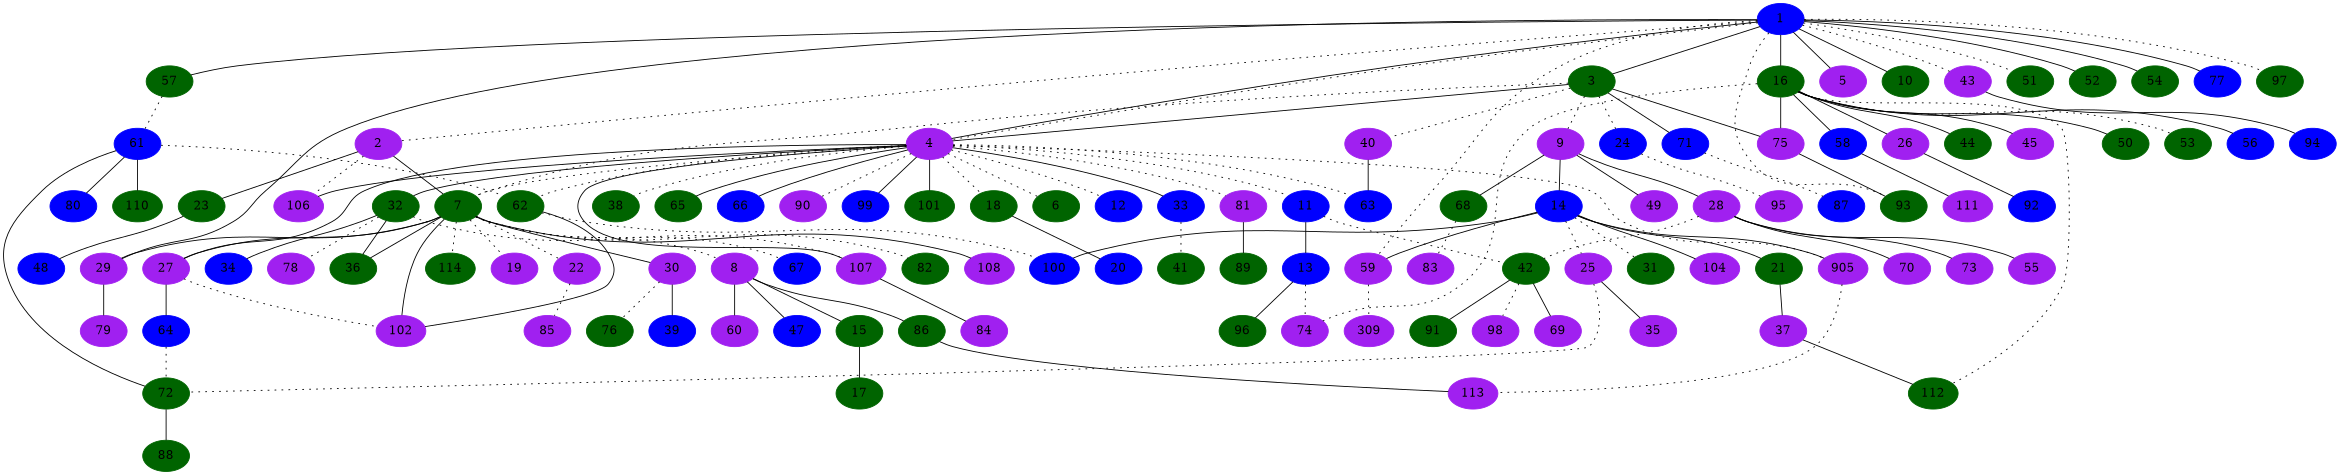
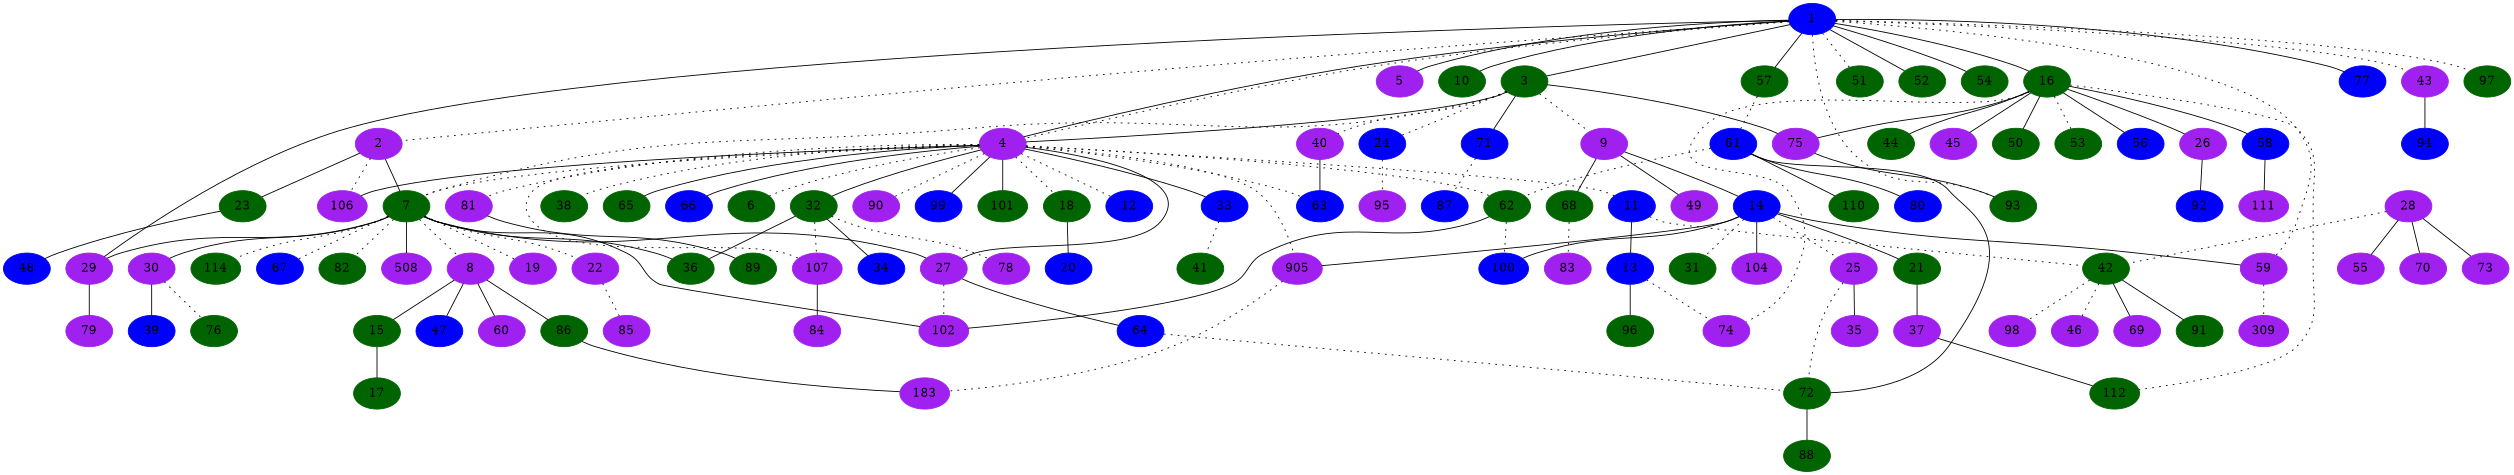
(1639, 175) -> none
(584, 192) -> (531, 194)
(989, 269) -> (406, 269)
none -> (2075, 331)
(1473, 393) -> (925, 393)
